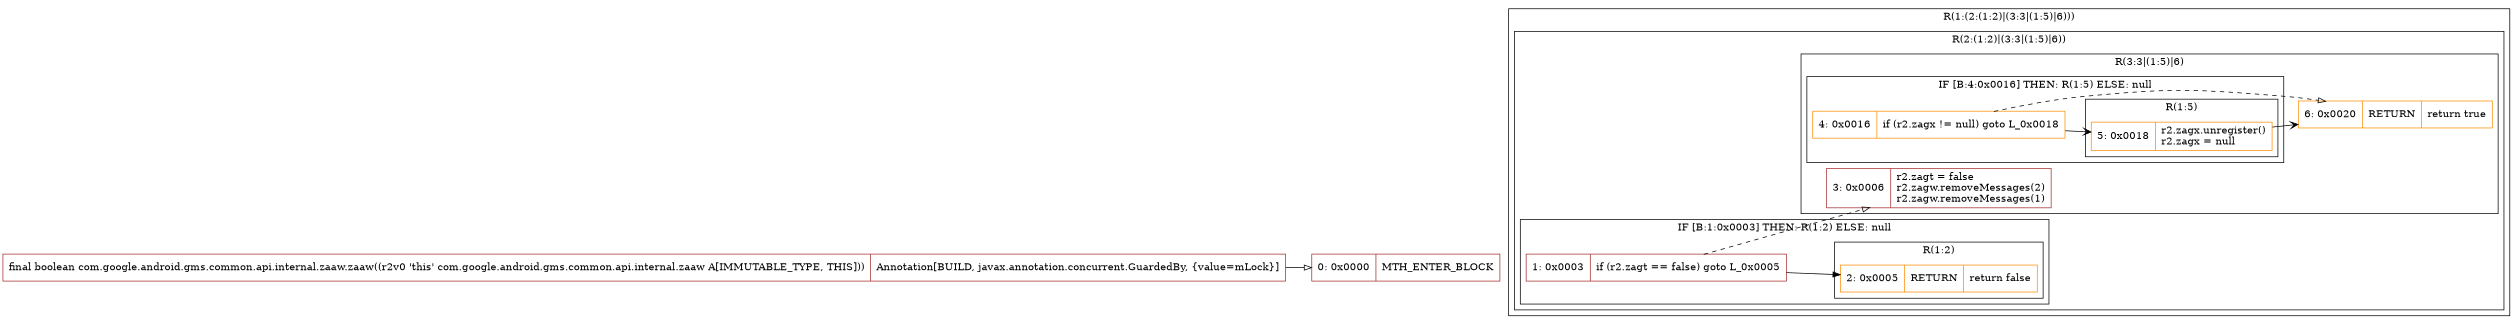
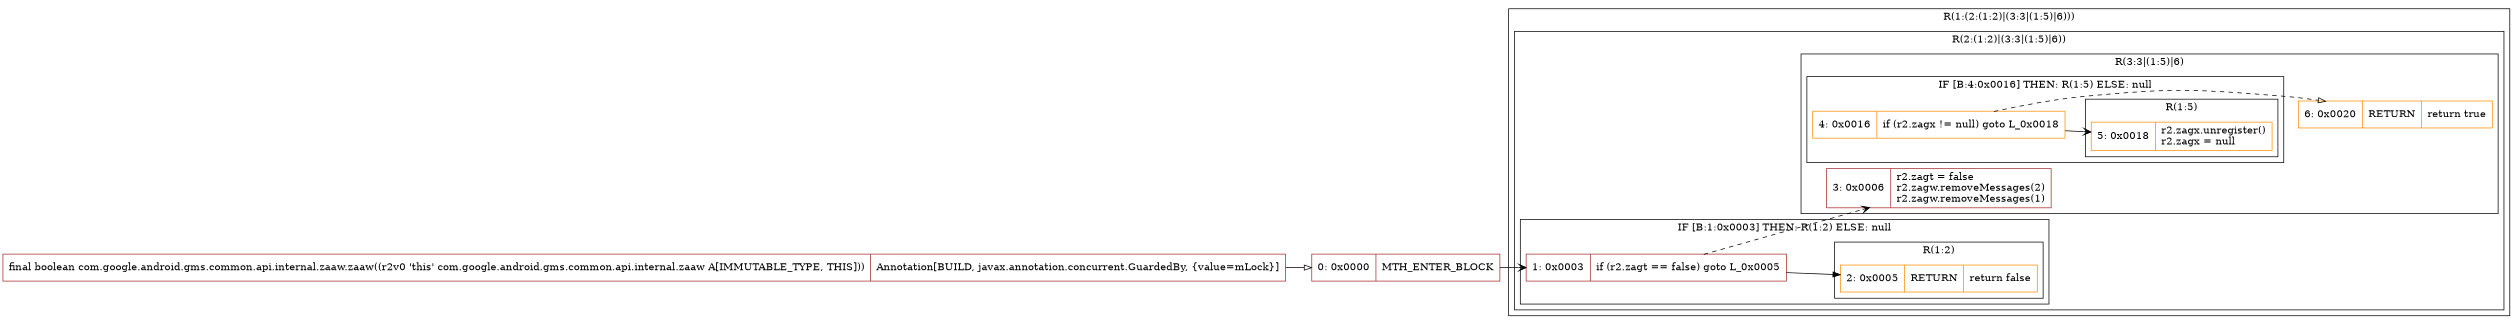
(2281, 126) -> none
(1783, 232) -> (1783, 232)
none -> (1509, 268)
